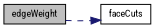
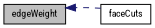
(78, 21) -> (88, 8)
